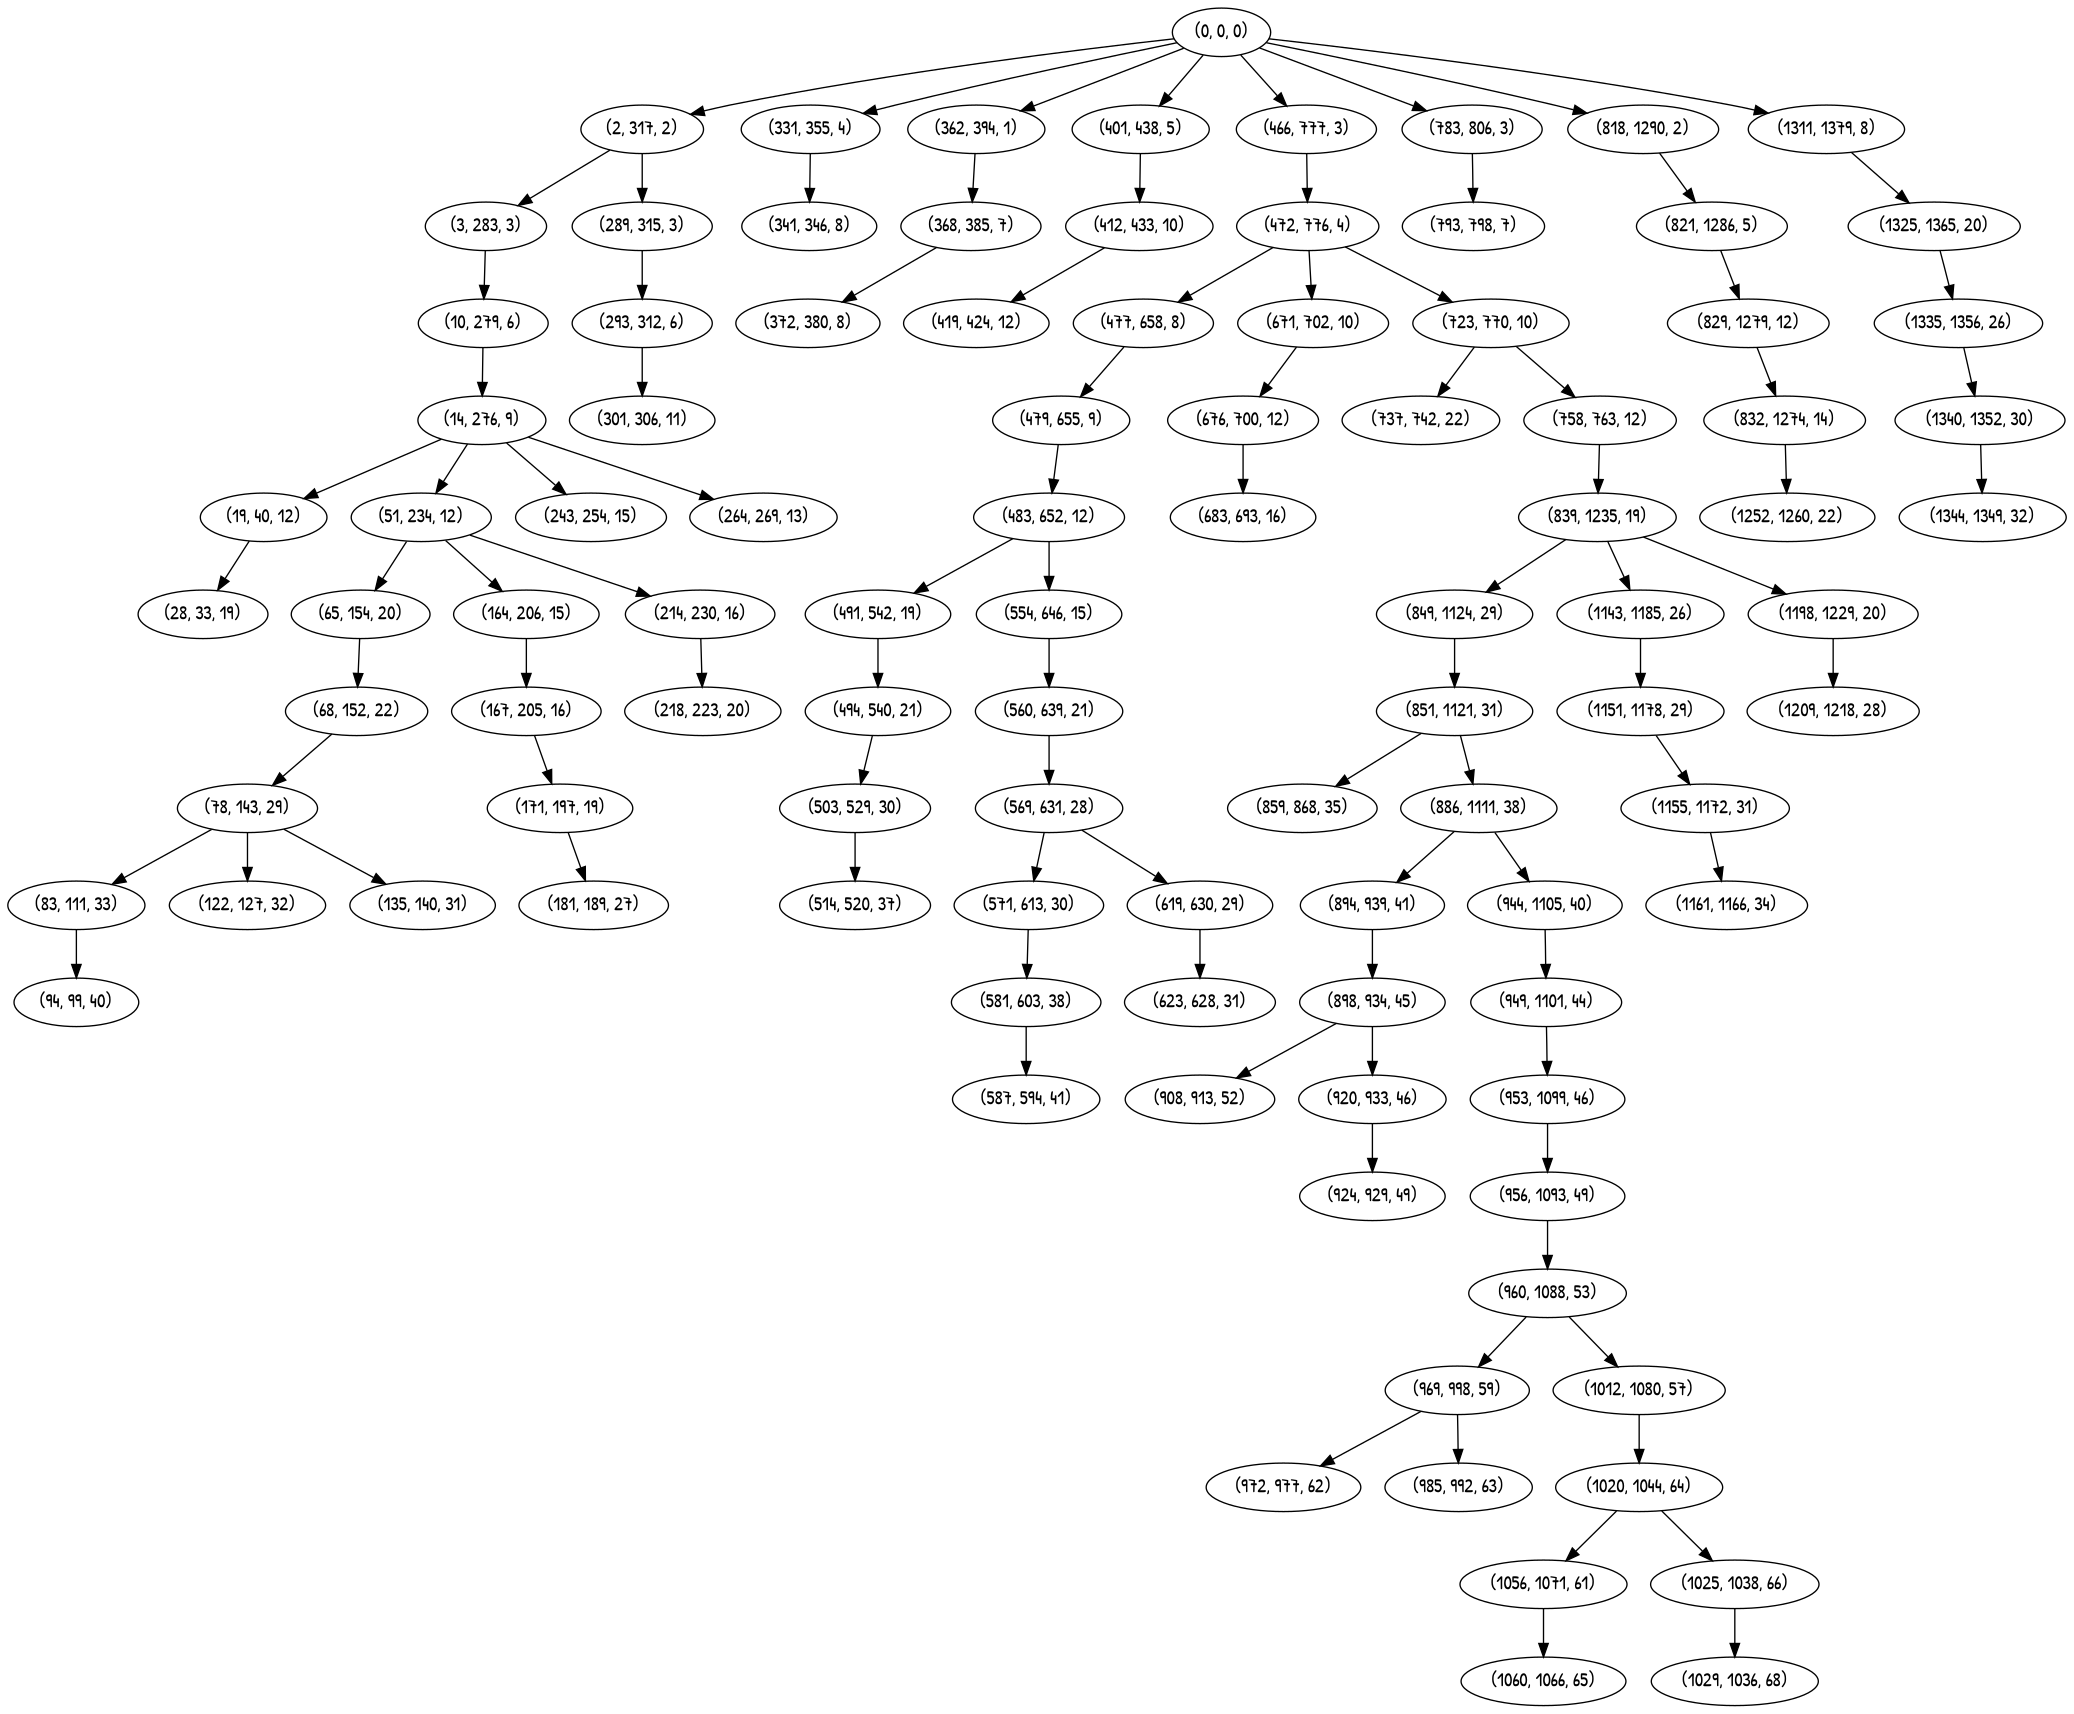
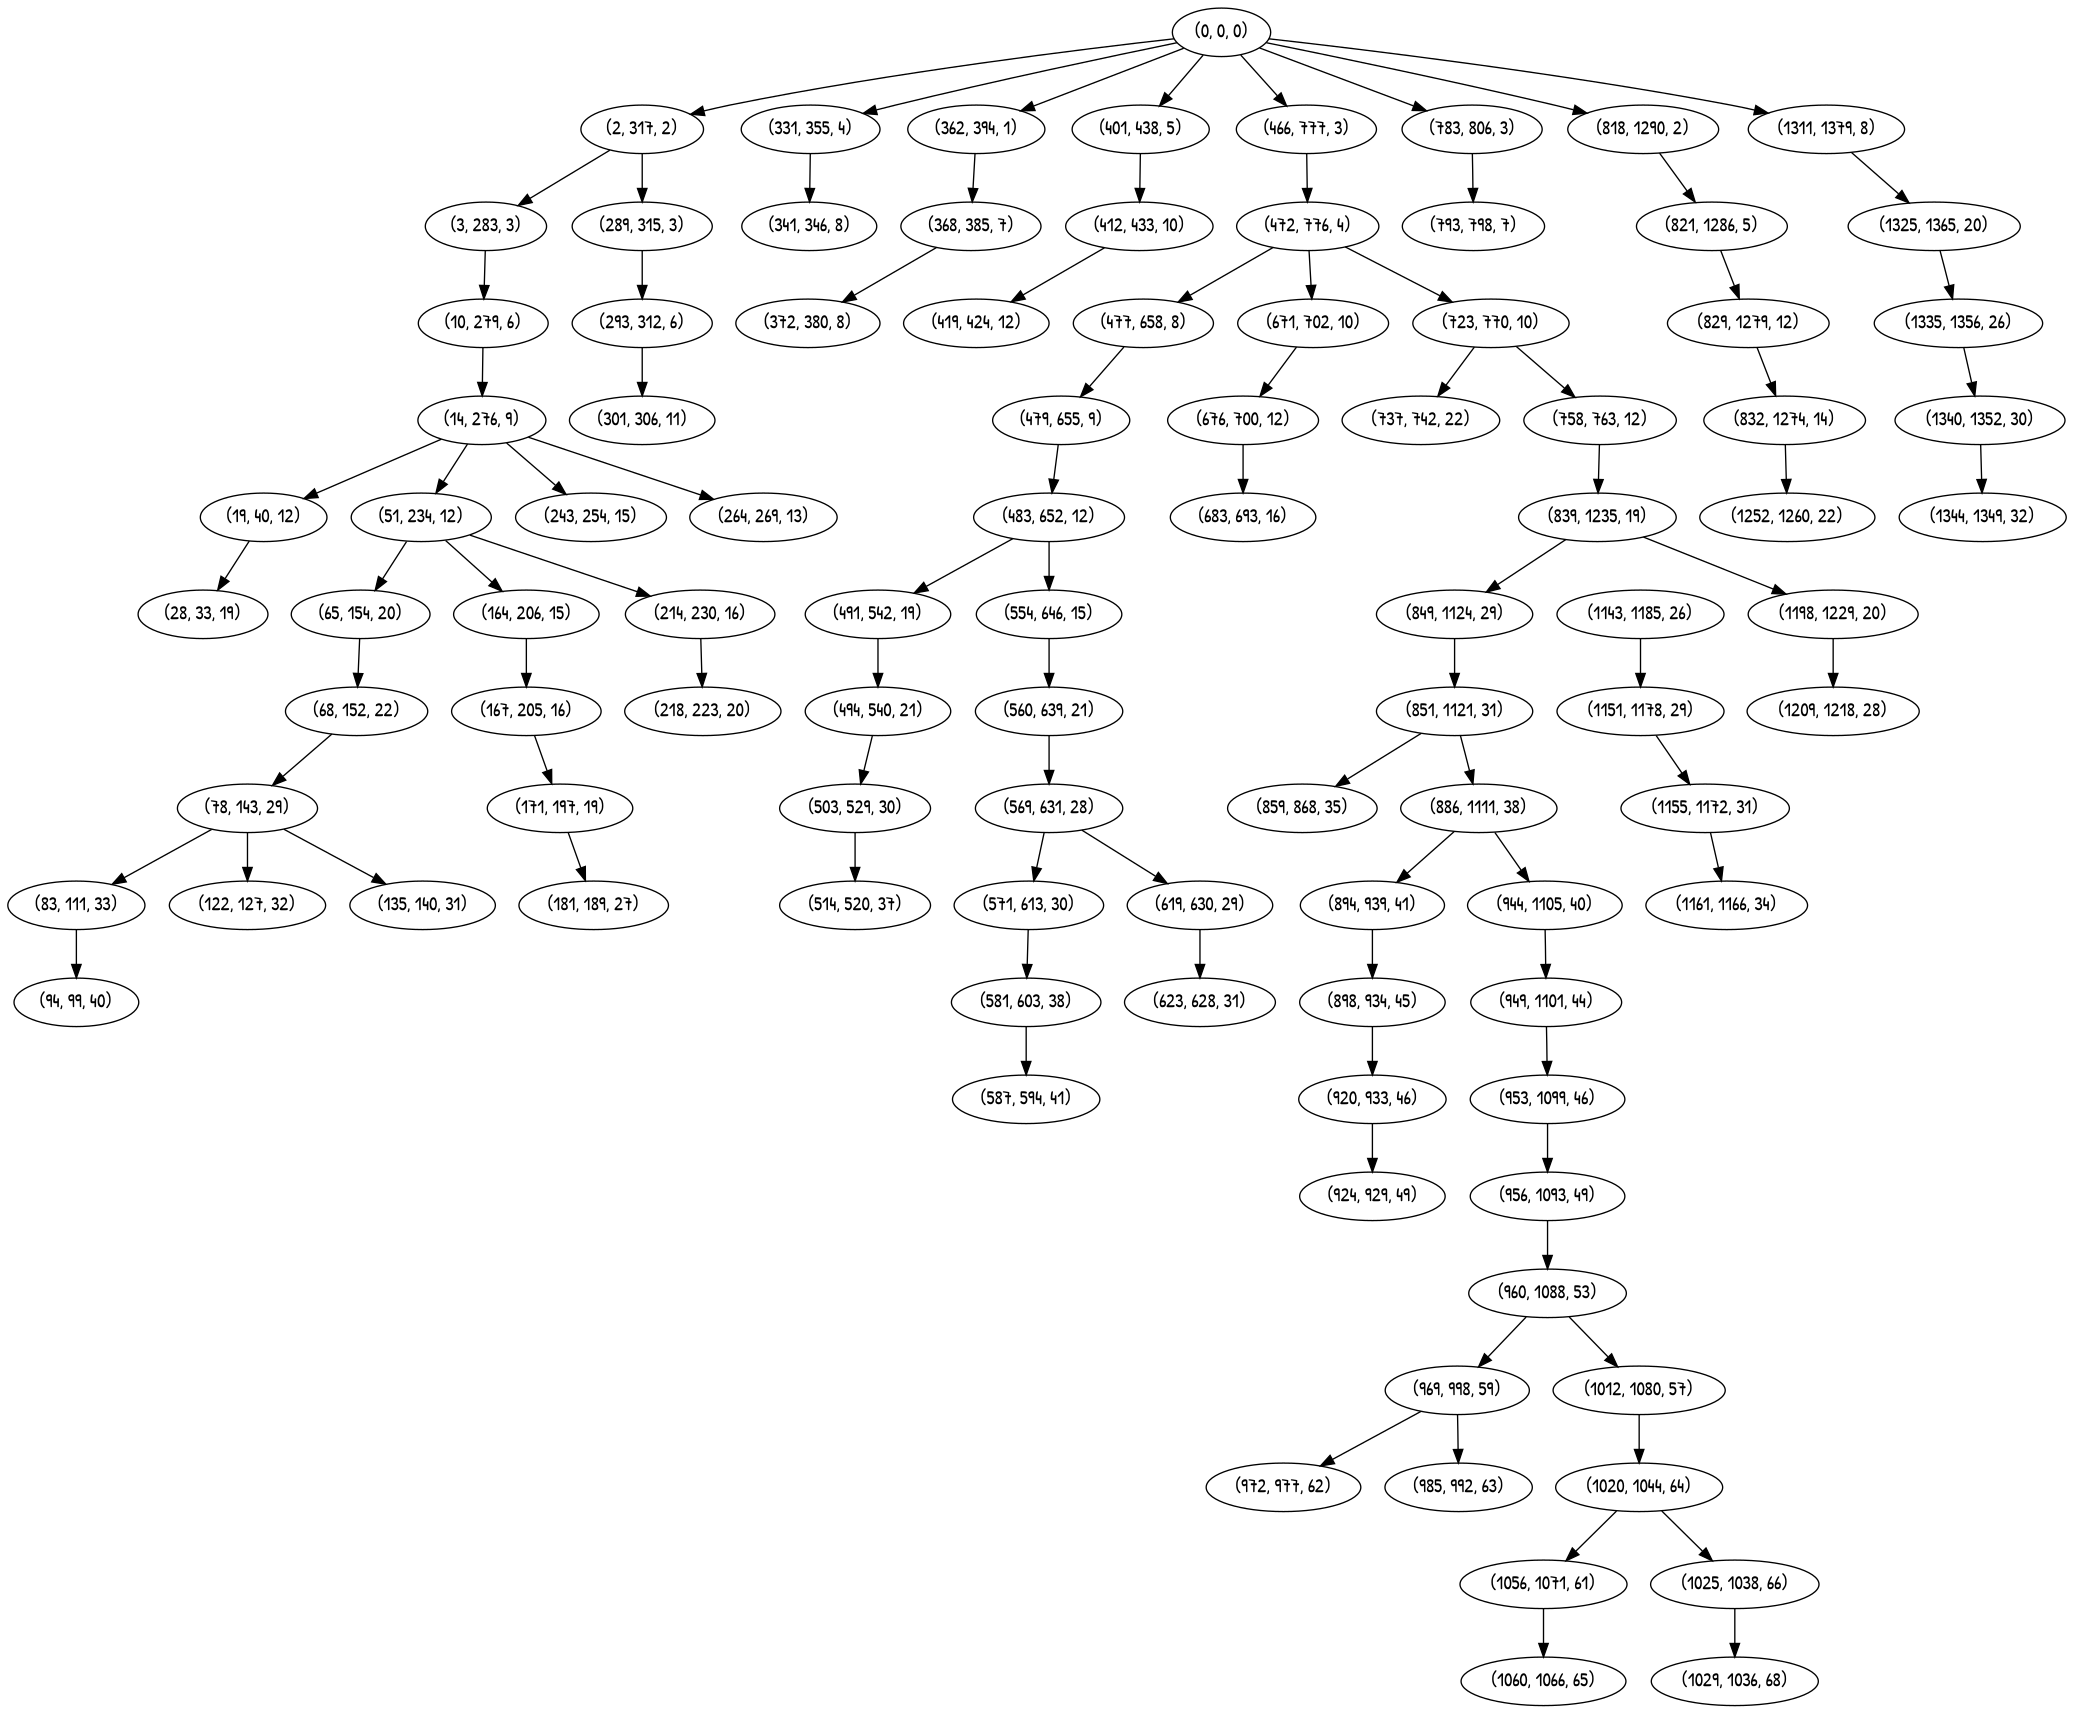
(1616, 559) -> none
(1200, 1099) -> none
